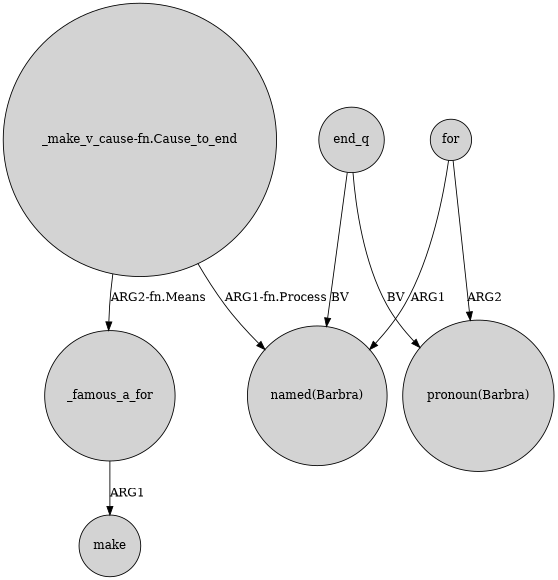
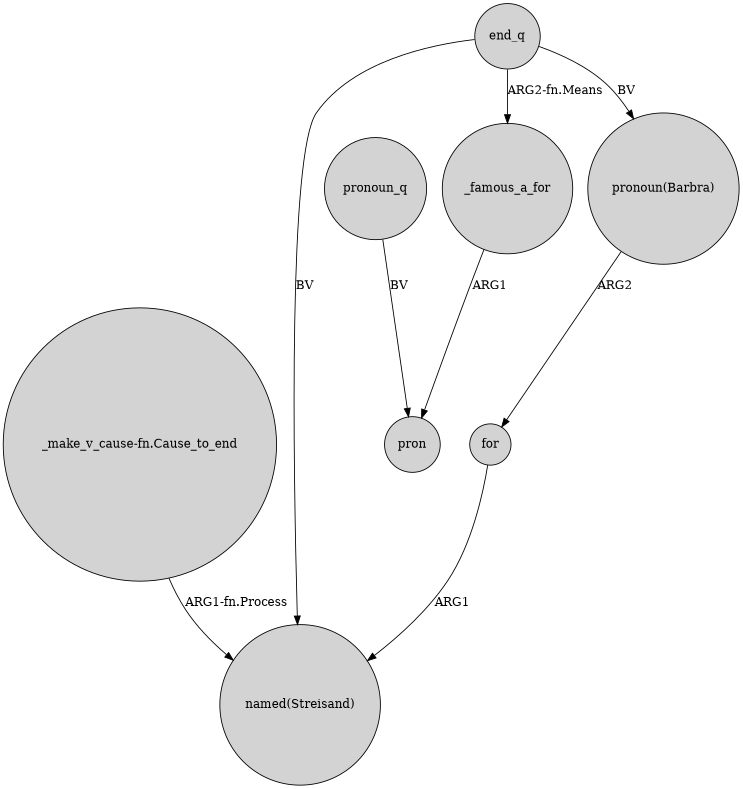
none -> (376, 189)
(461, 236) -> (564, 336)
(110, 298) -> (508, 92)
(317, 396) -> (300, 705)
(110, 546) -> (412, 445)
